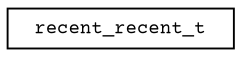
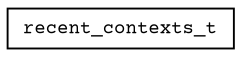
(121, 29) -> (121, 29)
